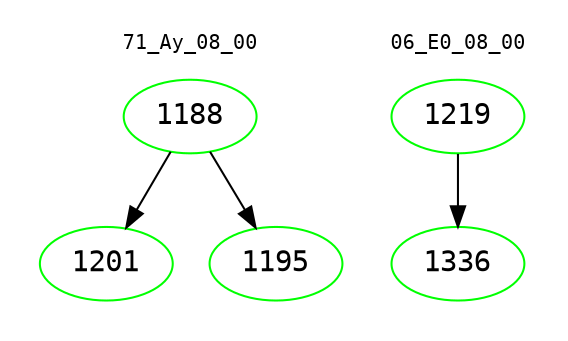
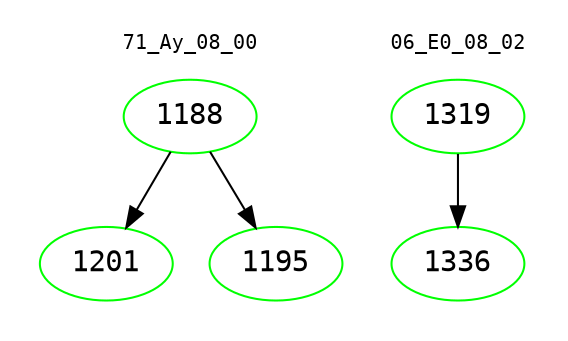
(459, 44) -> (459, 44)
(458, 117) -> (458, 117)
